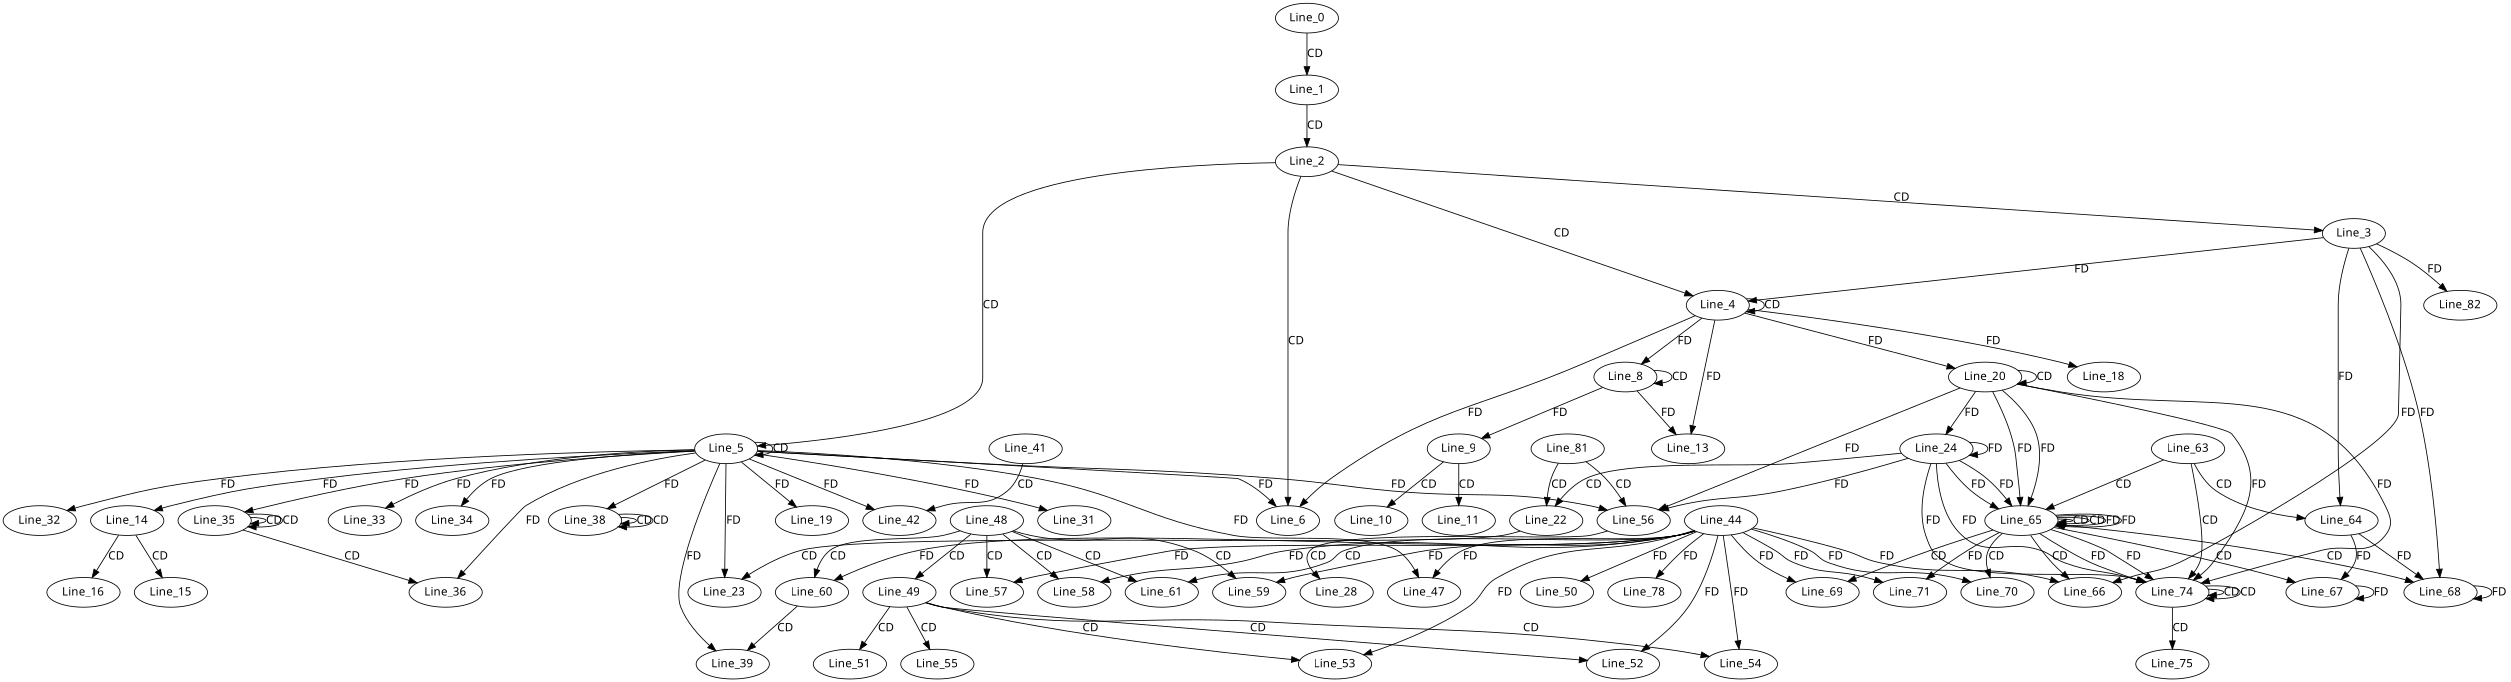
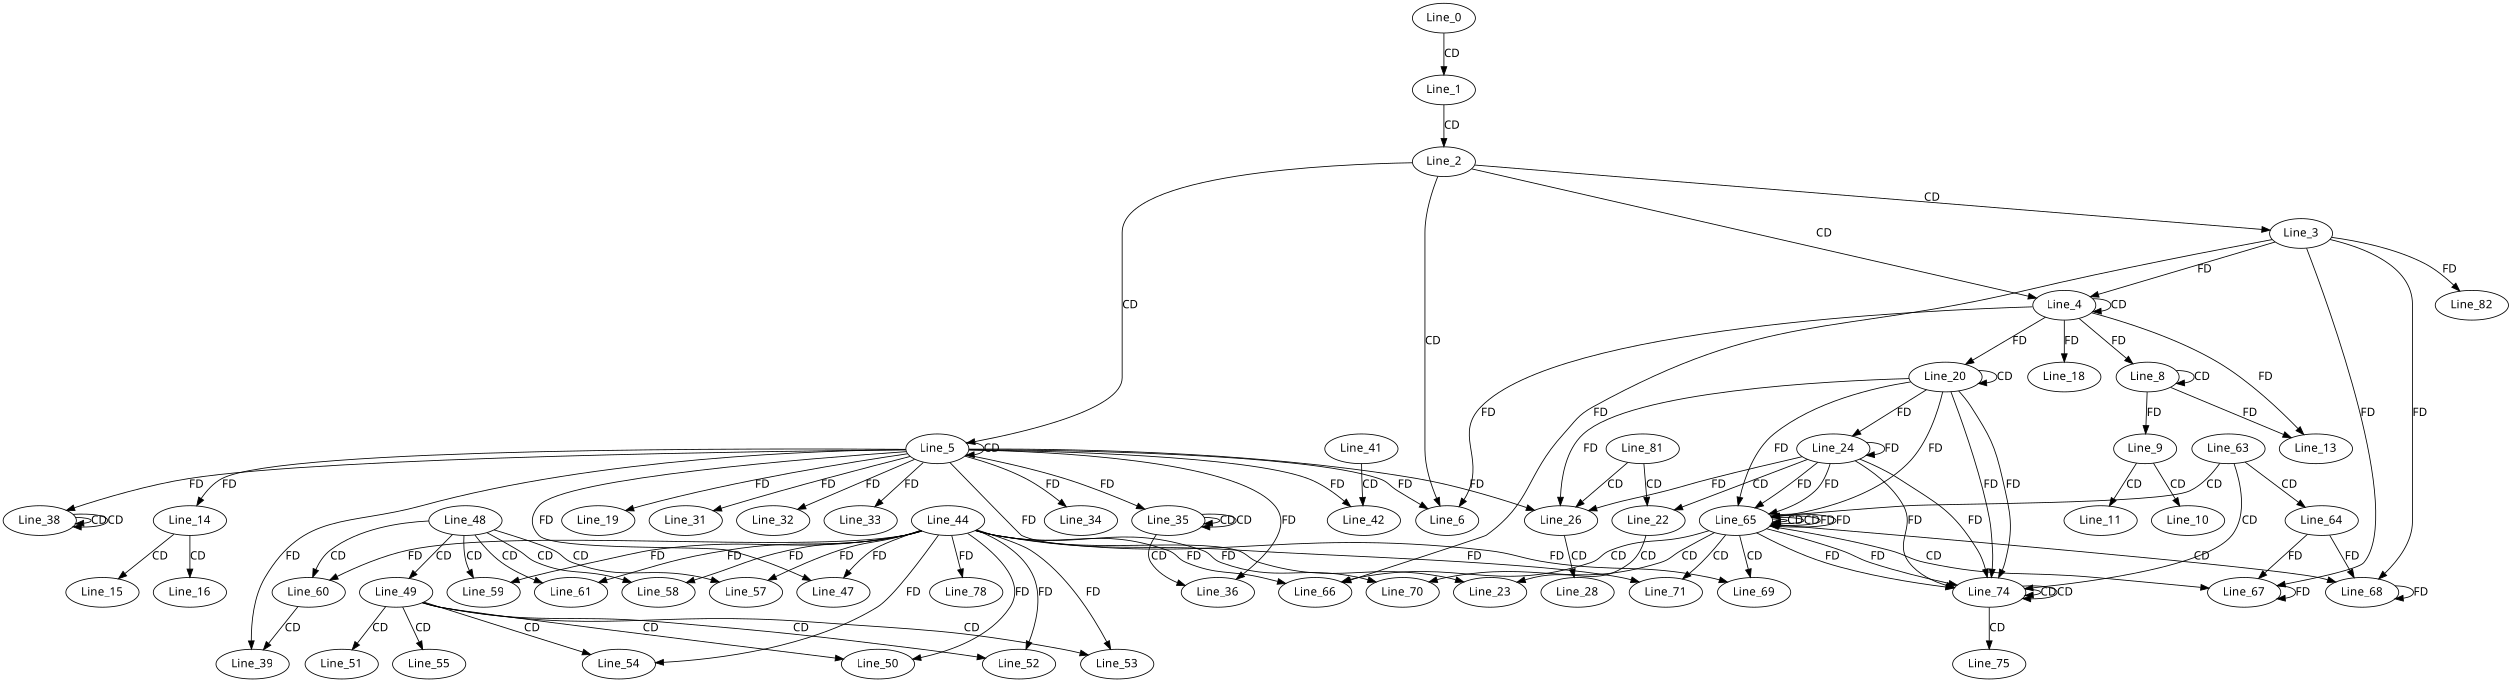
(2338, 372) -> (2367, 443)
(1634, 521) -> (1561, 521)
(1353, 556) -> (735, 556)
(1976, 556) -> (1721, 556)
none -> (629, 632)
